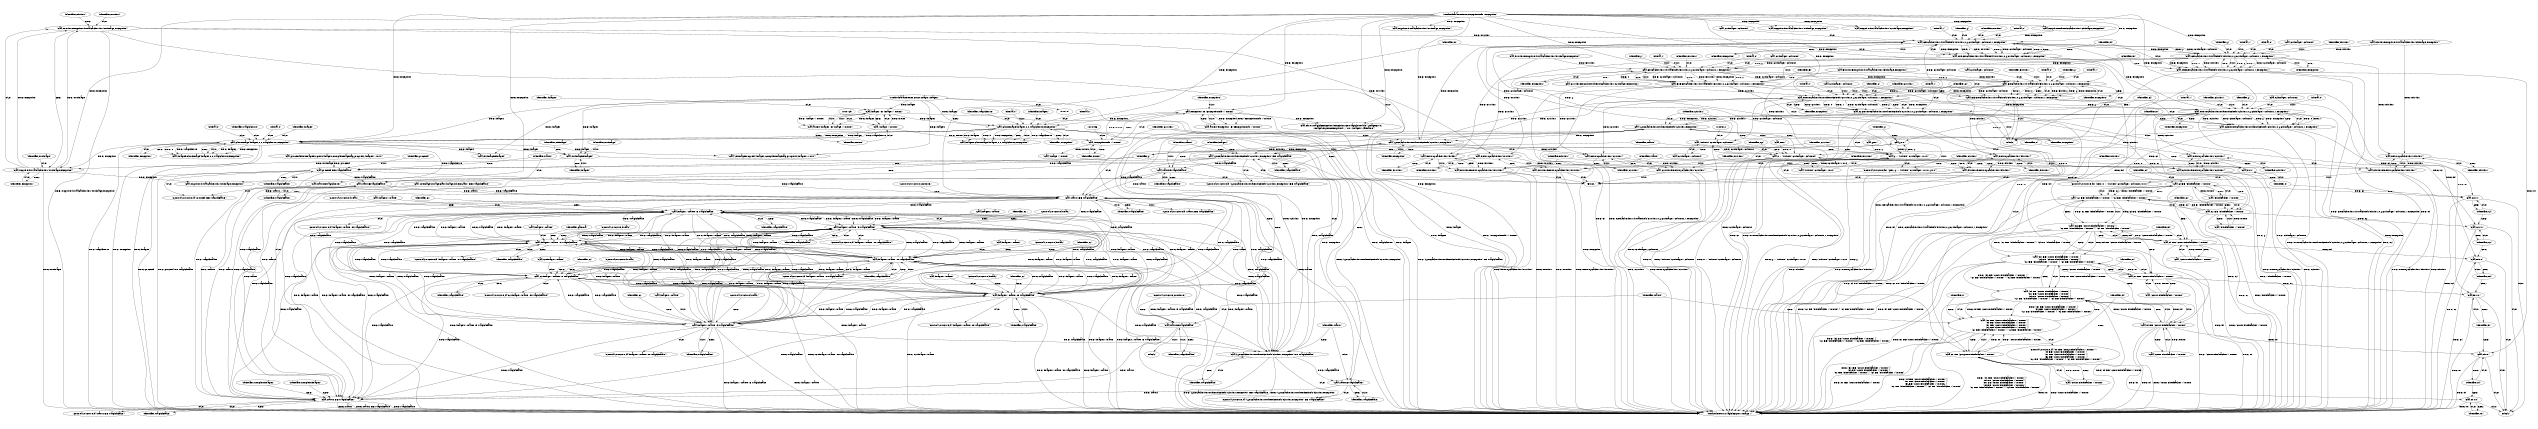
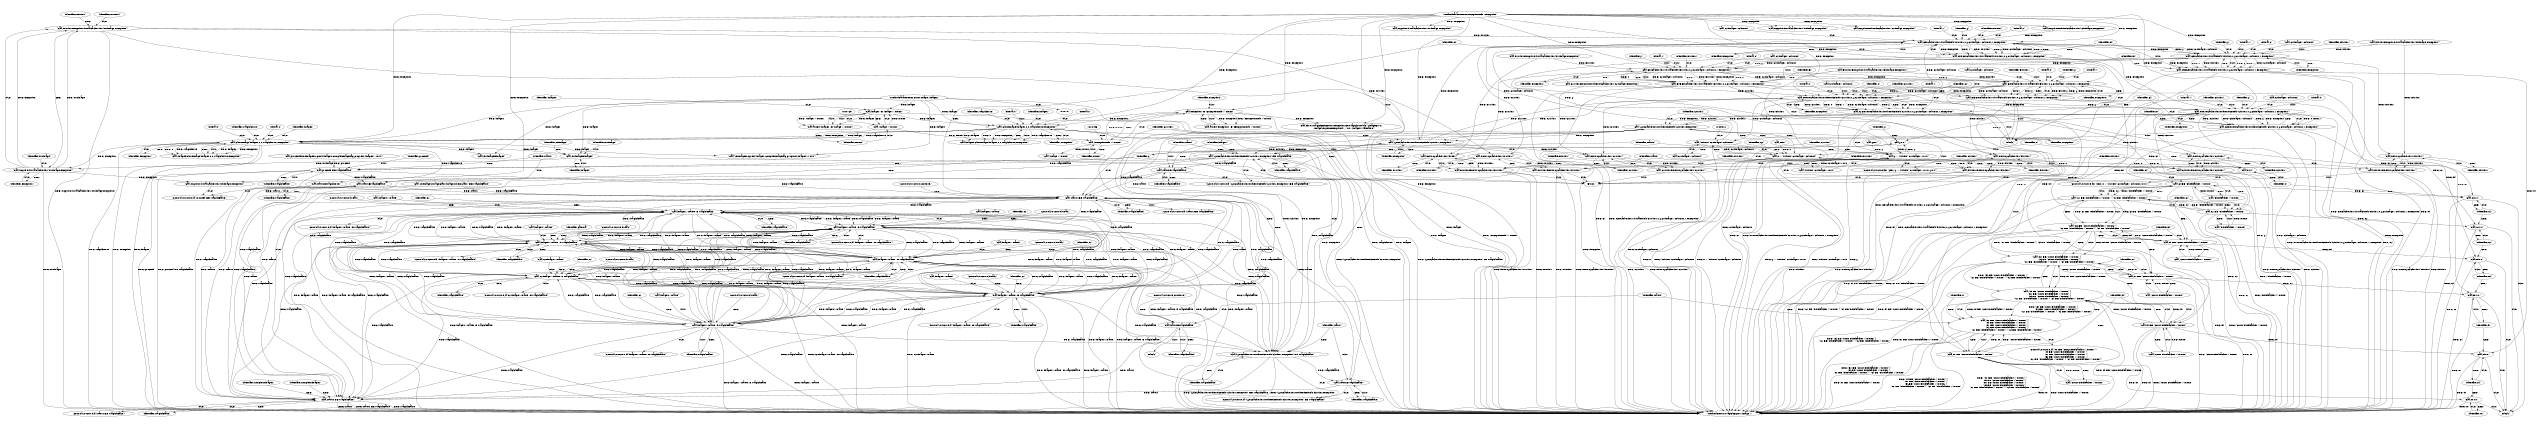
(553, 18) -> none
(1884, 28) -> (1884, 28)
(225, 175) -> (208, 190)
(1970, 354) -> (1970, 354)
